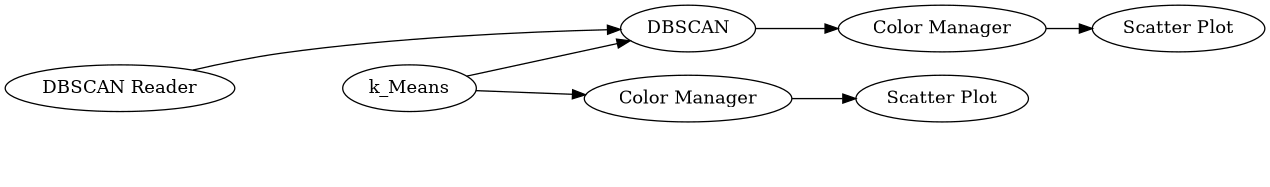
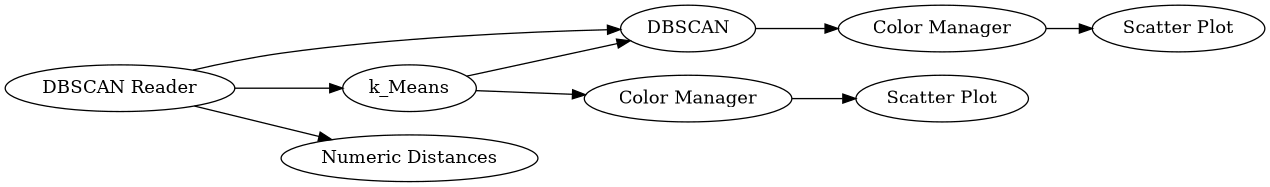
none -> (282, 88)
none -> (410, 158)
